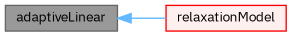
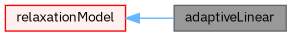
(148, 18) -> (157, 18)
